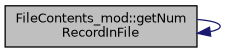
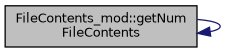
(101, 26) -> (101, 26)
